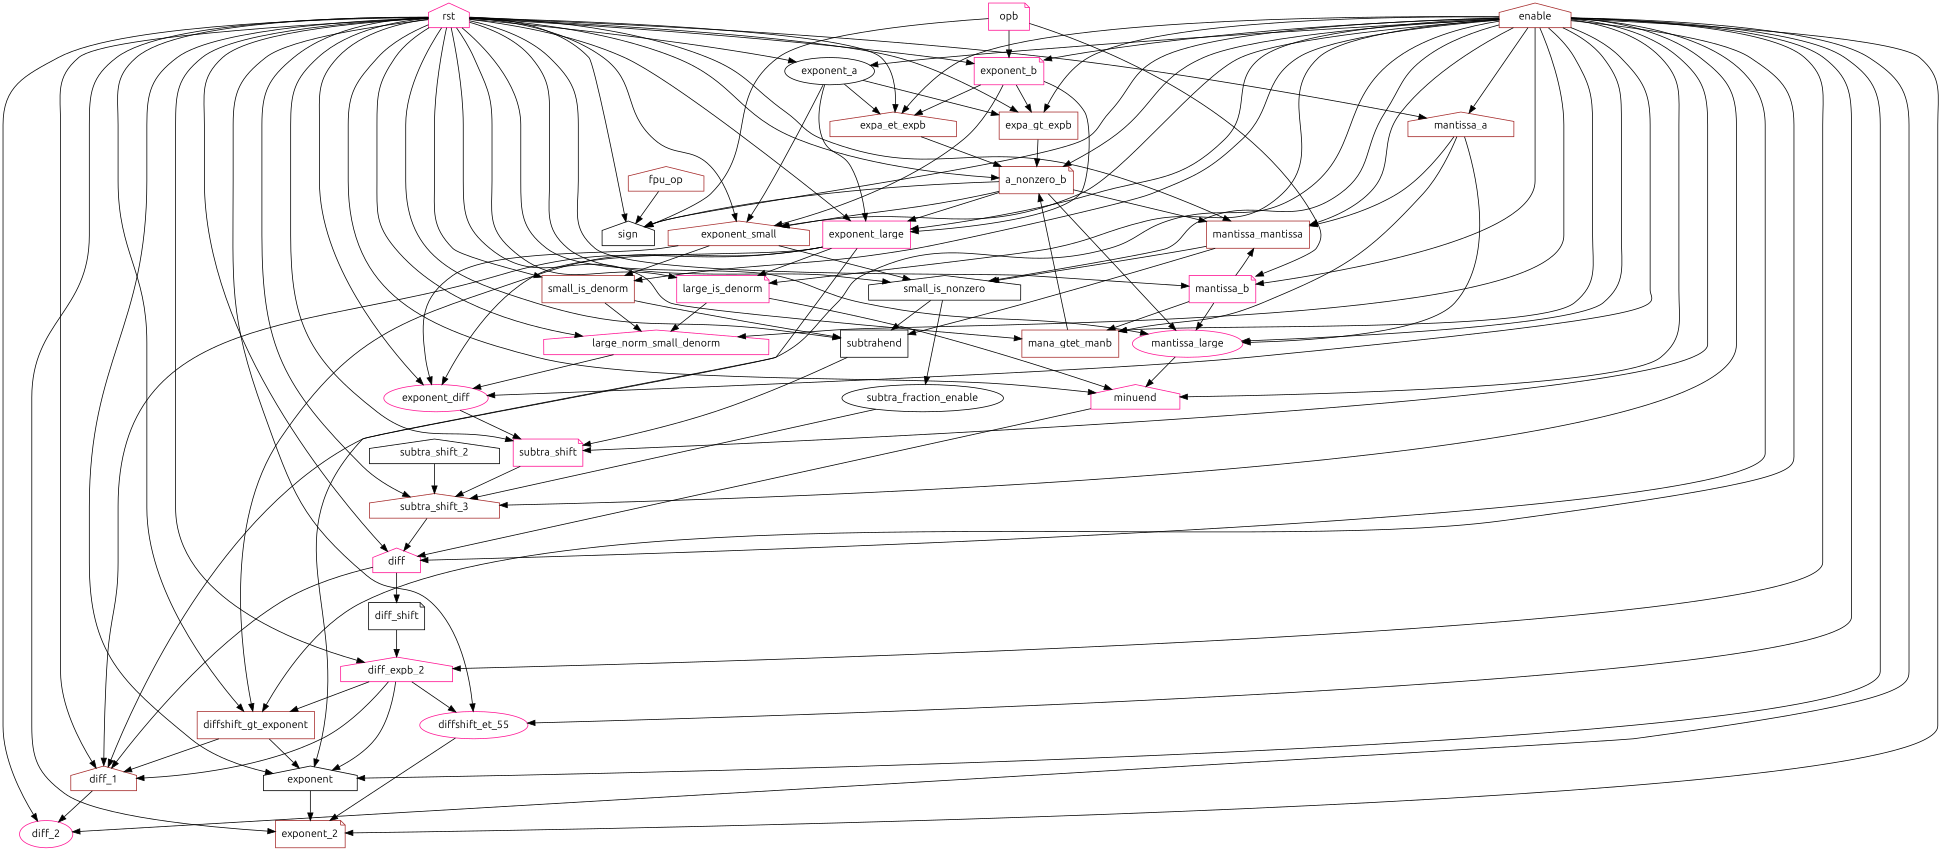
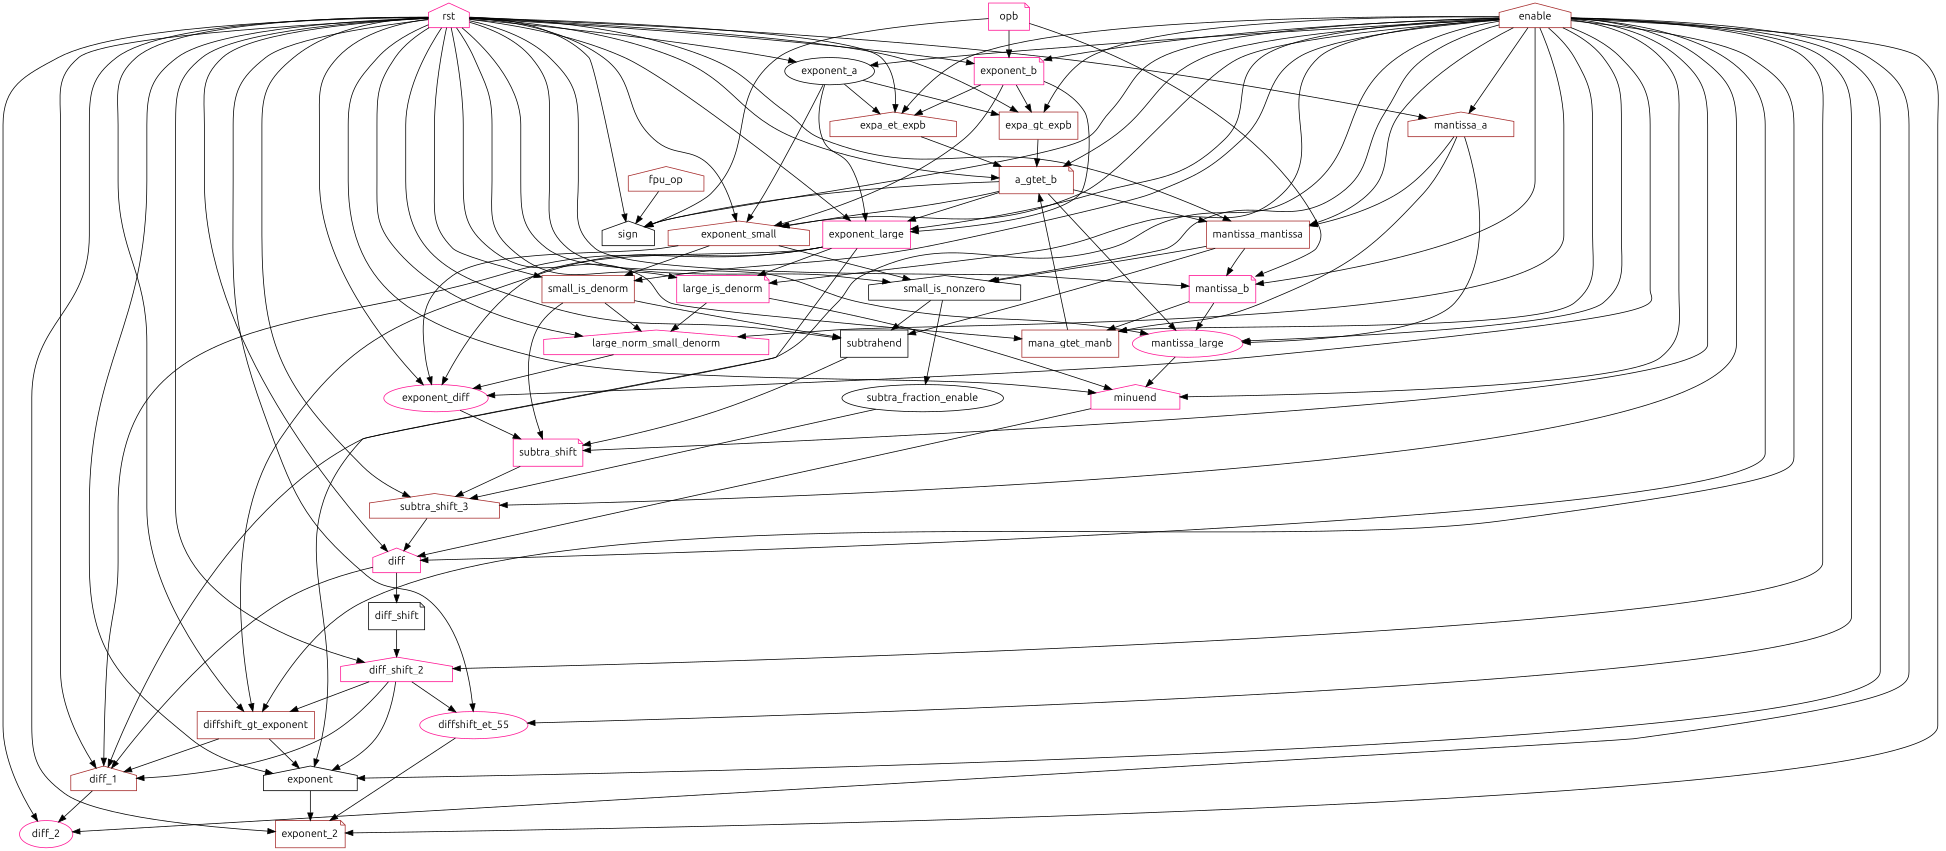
(1036, 180) -> (1036, 180)
(291, 253) -> (529, 362)
(1243, 265) -> (1237, 259)
(434, 453) -> none
(397, 671) -> (397, 671)
